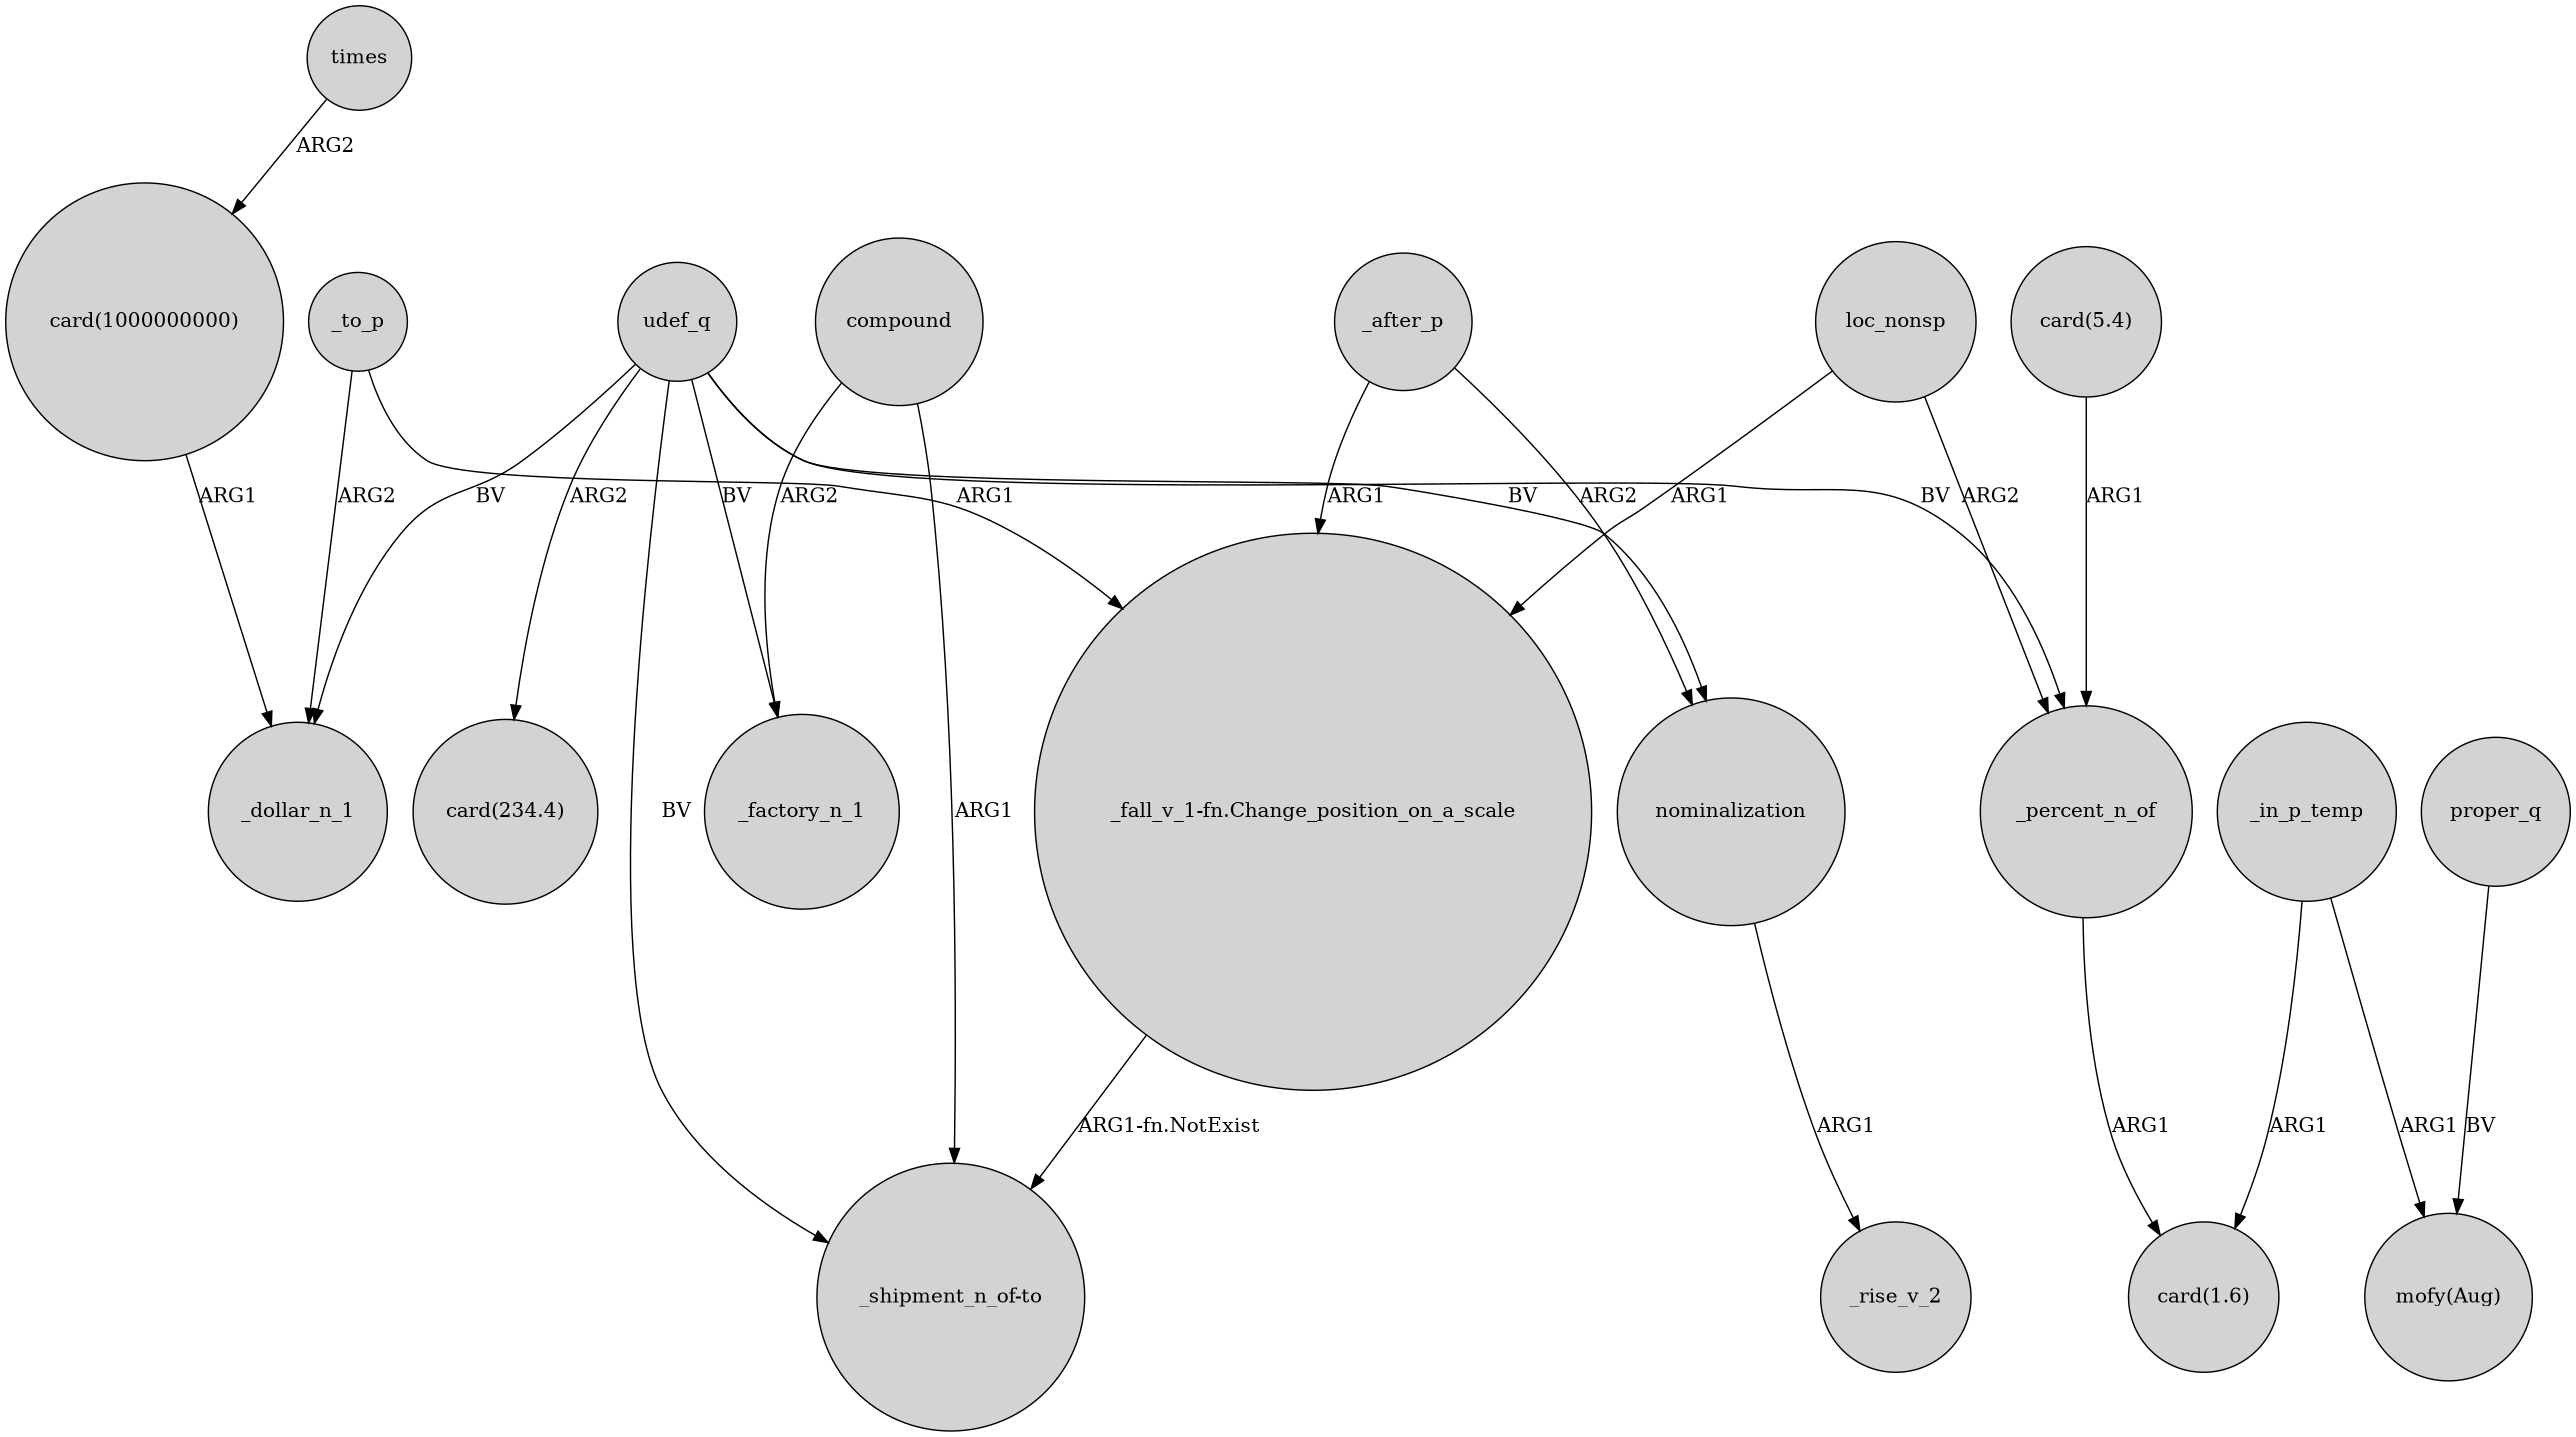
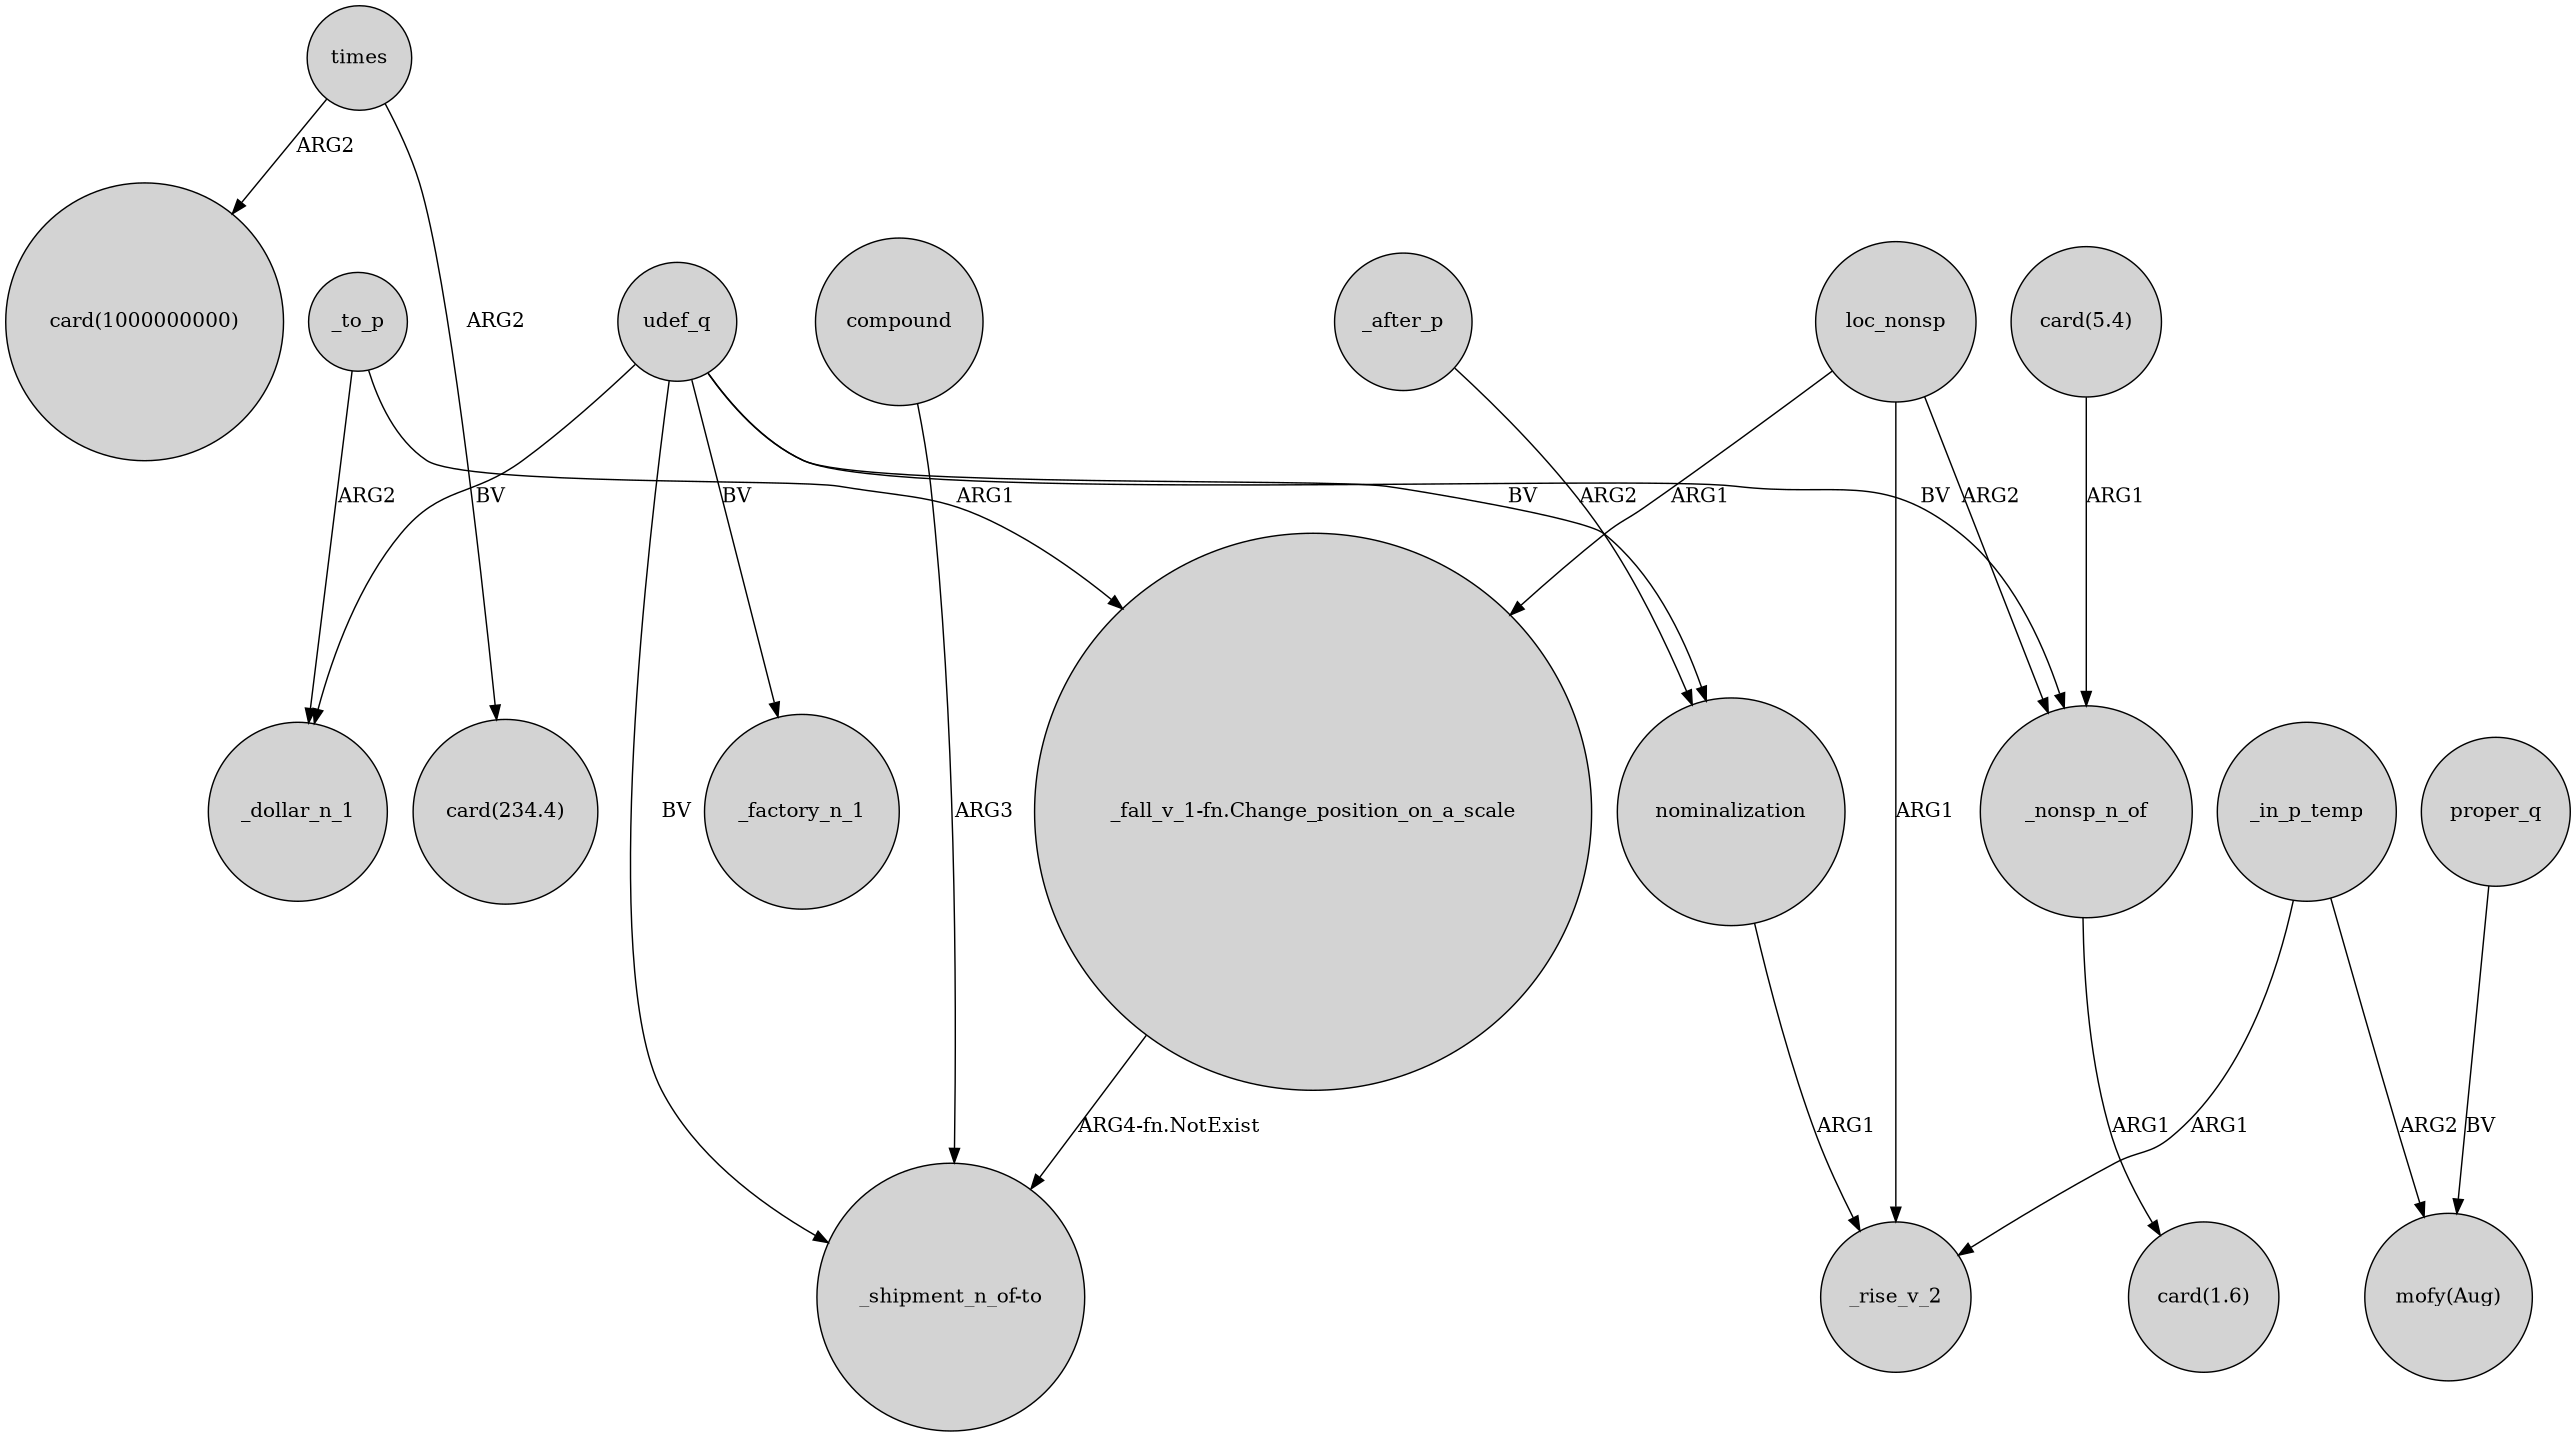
(1339, 449) -> none
(555, 528) -> (459, 400)
(770, 534) -> none
(226, 583) -> none
none -> (1896, 804)
(984, 812) -> (984, 812)
(2086, 812) -> (2086, 812)
(2283, 1060) -> (2186, 1123)
(1169, 1127) -> (1169, 1127)
(2429, 1127) -> (2429, 1127)
